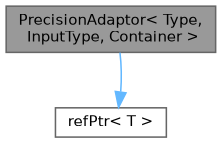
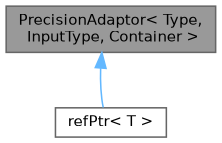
(121, 72) -> (101, 88)
